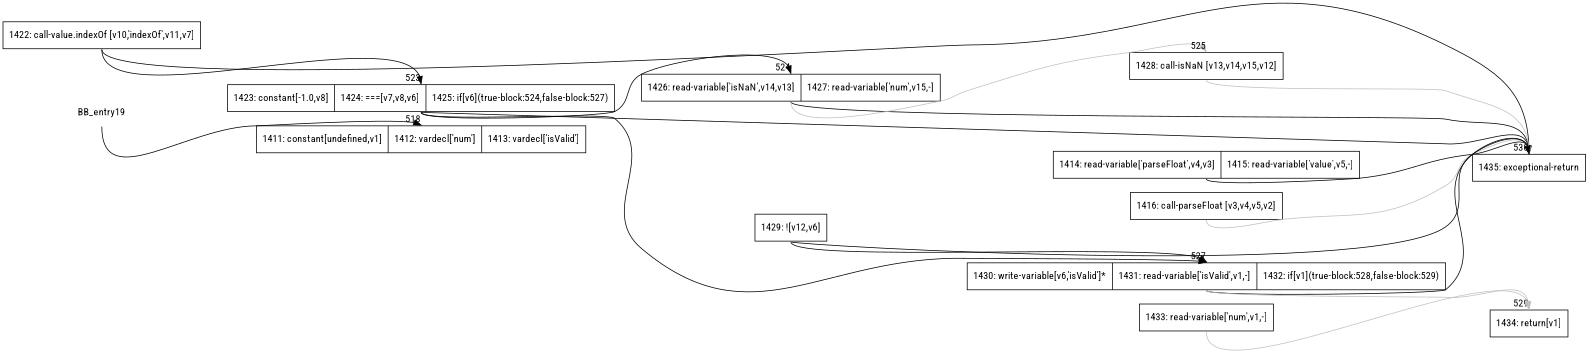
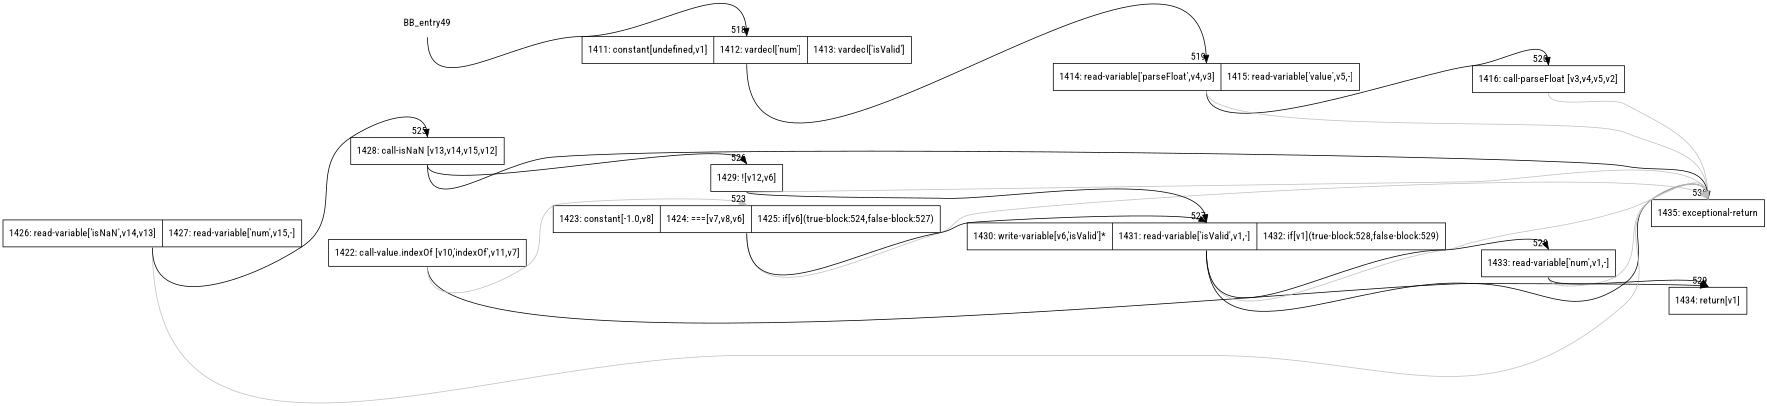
(283, 64) -> (552, 206)
none -> (973, 65)
(993, 83) -> (313, 237)
none -> (1375, 89)
(1379, 89) -> (1062, 152)
(617, 110) -> none
(102, 112) -> (427, 23)
(1165, 116) -> (937, 355)
(978, 129) -> (1205, 195)
none -> (584, 165)
(1369, 177) -> (1467, 124)
none -> (1632, 249)
(1211, 255) -> (1230, 185)
none -> (1360, 266)
(1430, 291) -> (1390, 263)
(1411, 297) -> (1367, 295)
(1364, 321) -> (1624, 282)
